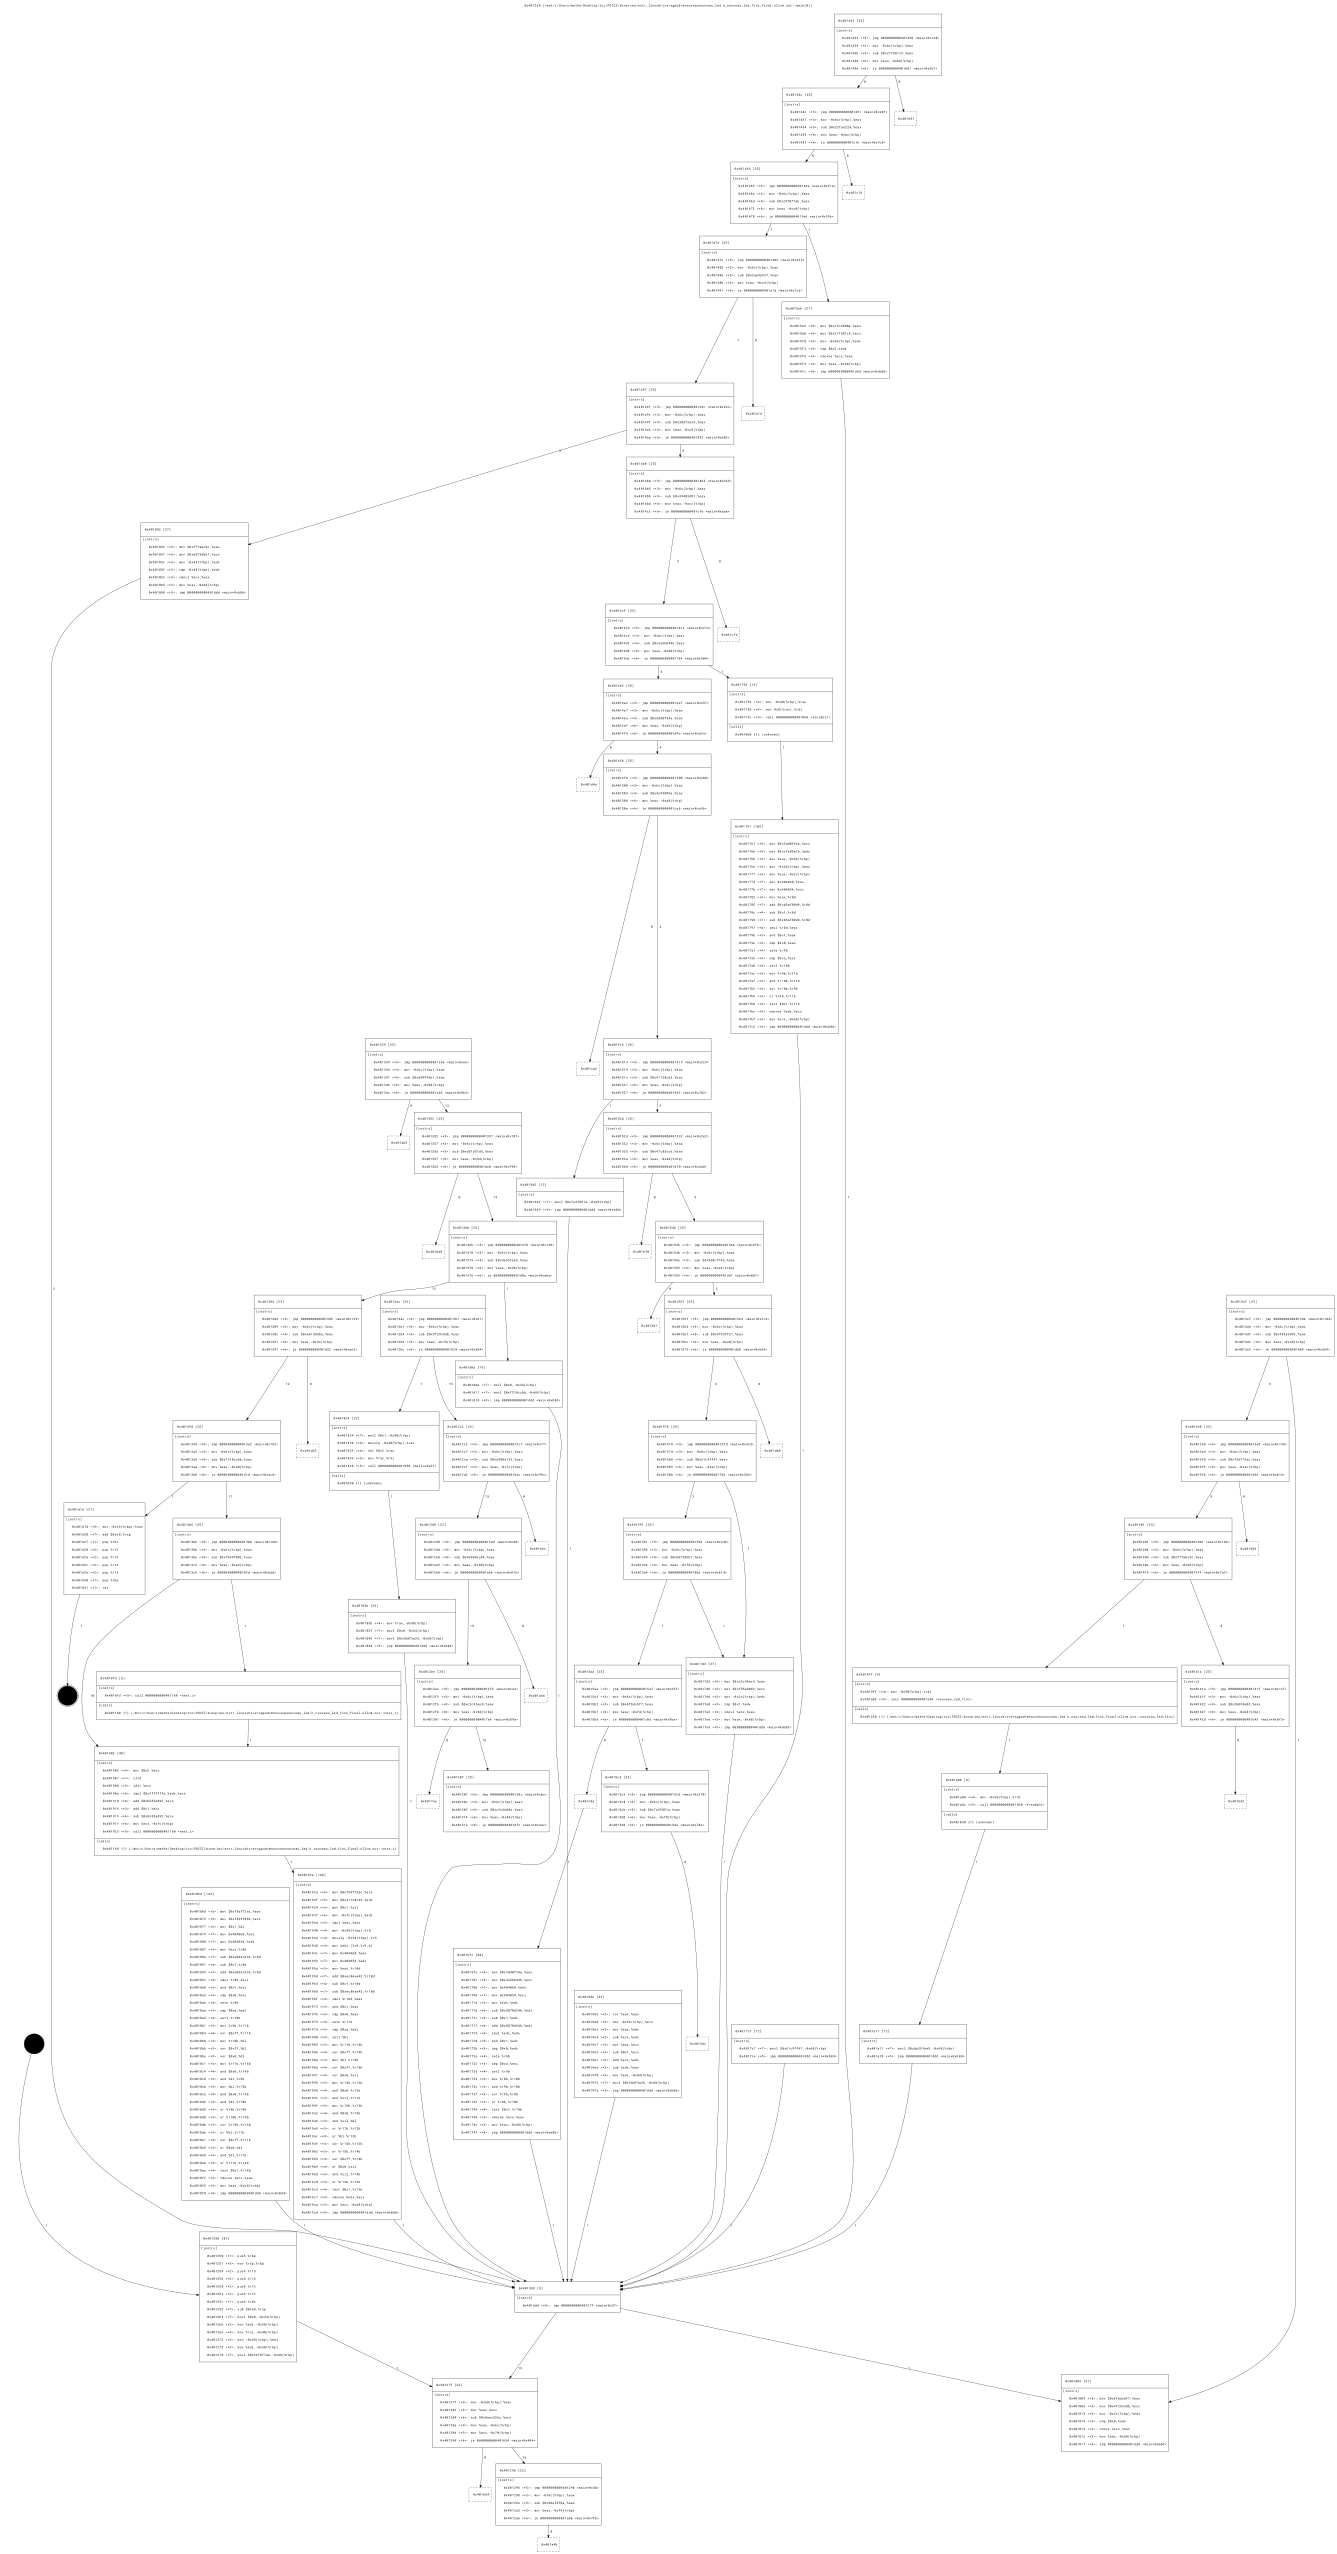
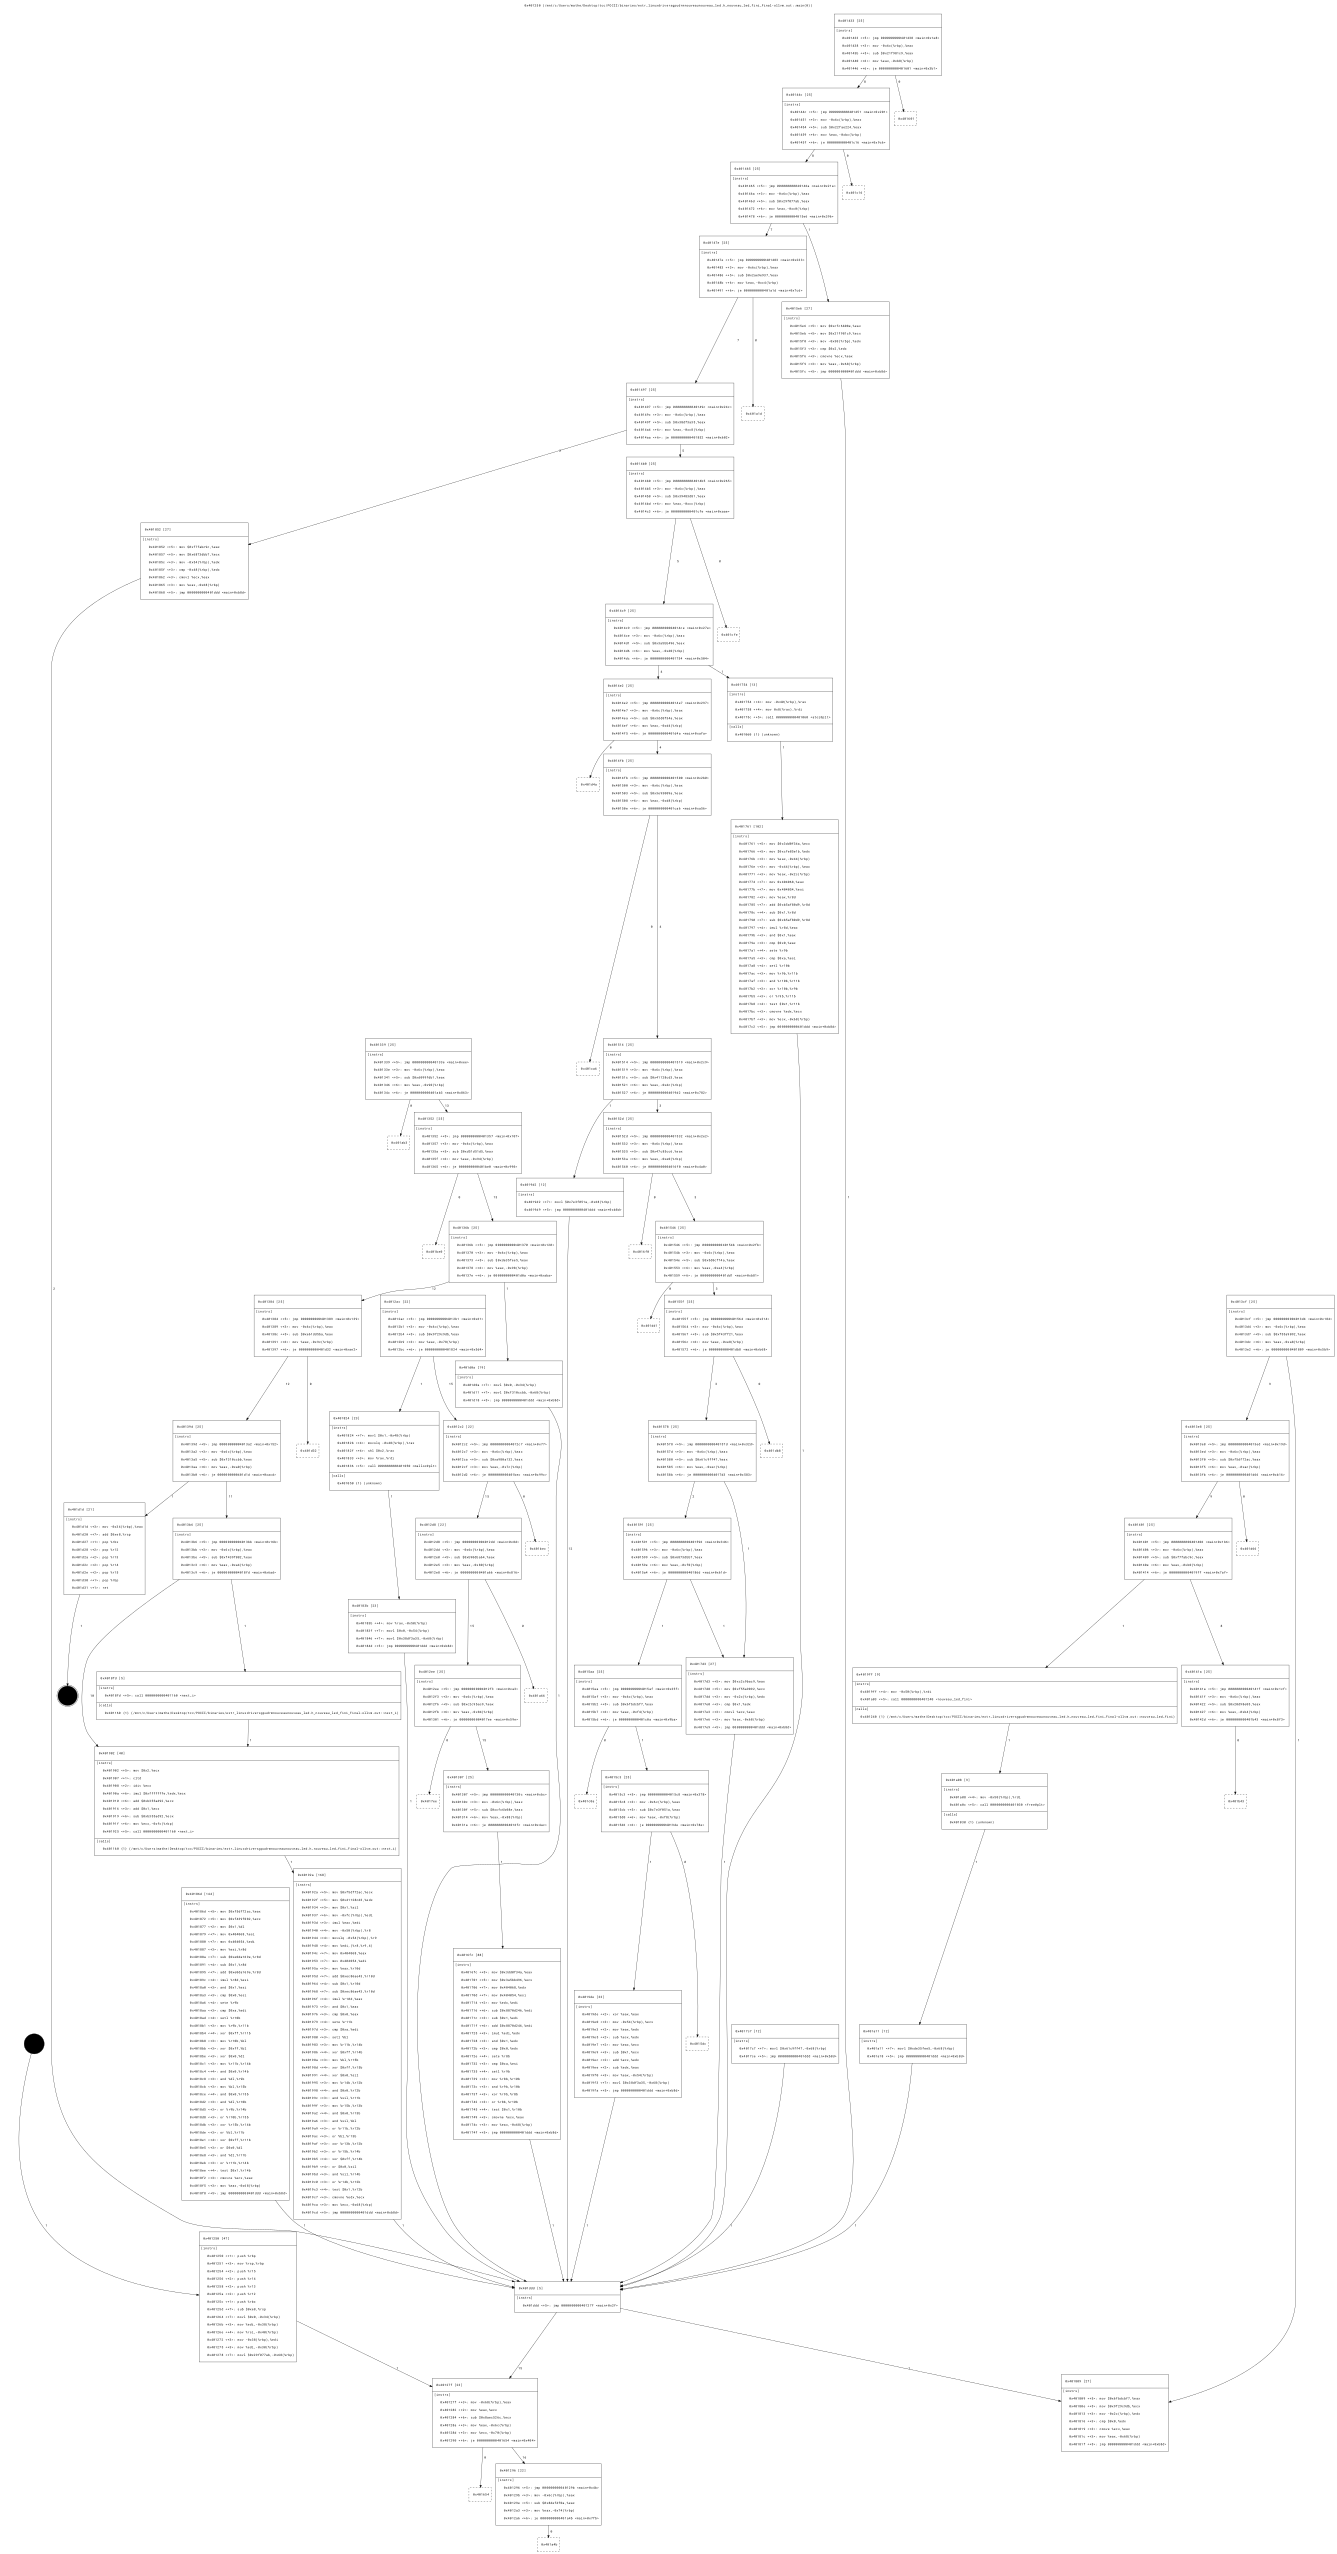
(569, 1549) -> (569, 1549)
(561, 1877) -> (500, 1889)
none -> (643, 1910)
